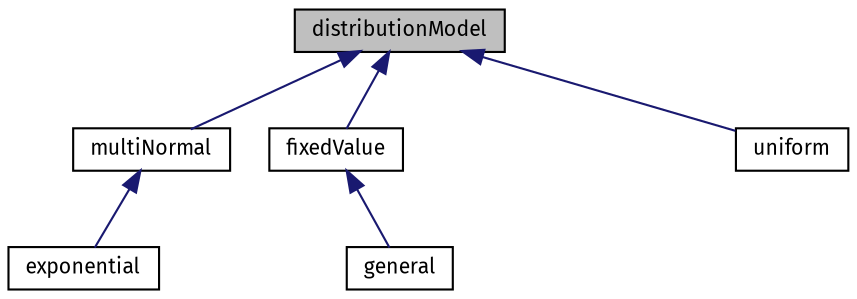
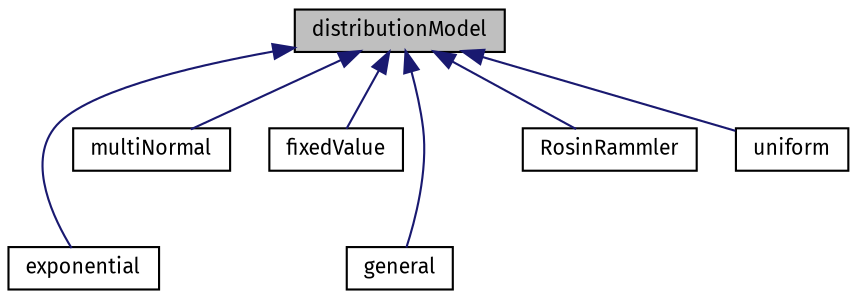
none -> (610, 150)
(112, 218) -> (98, 99)
(373, 218) -> (424, 160)
